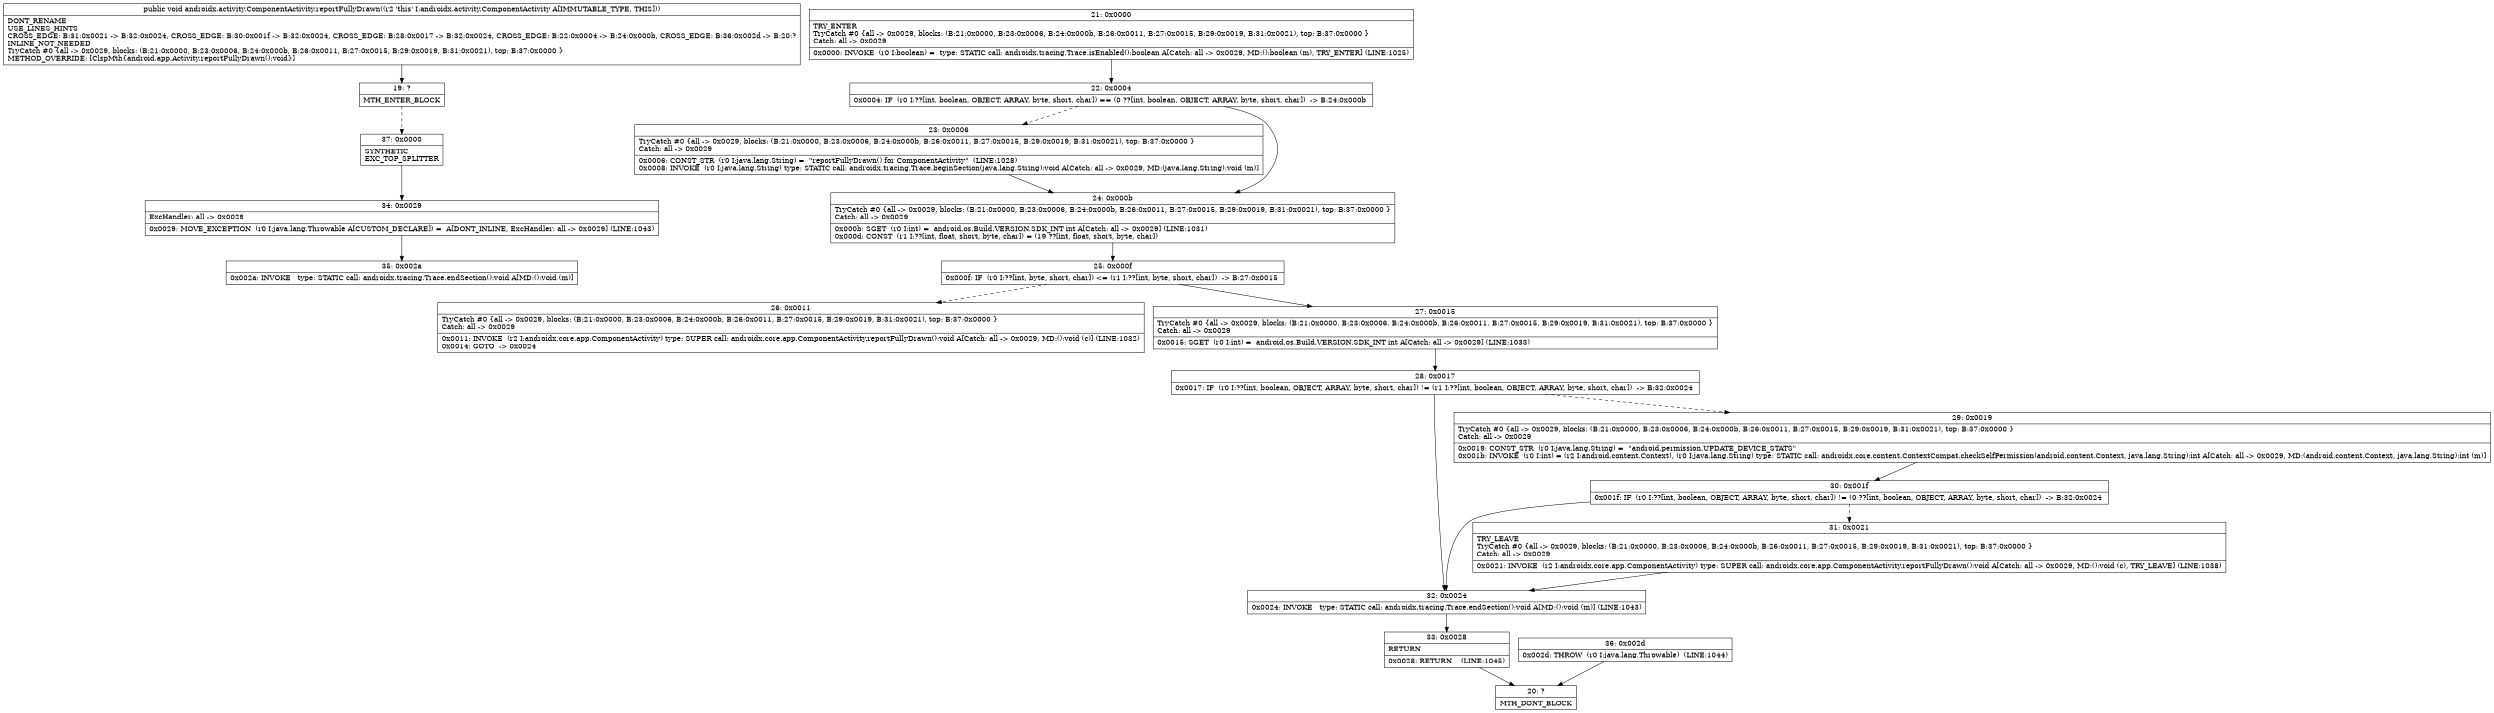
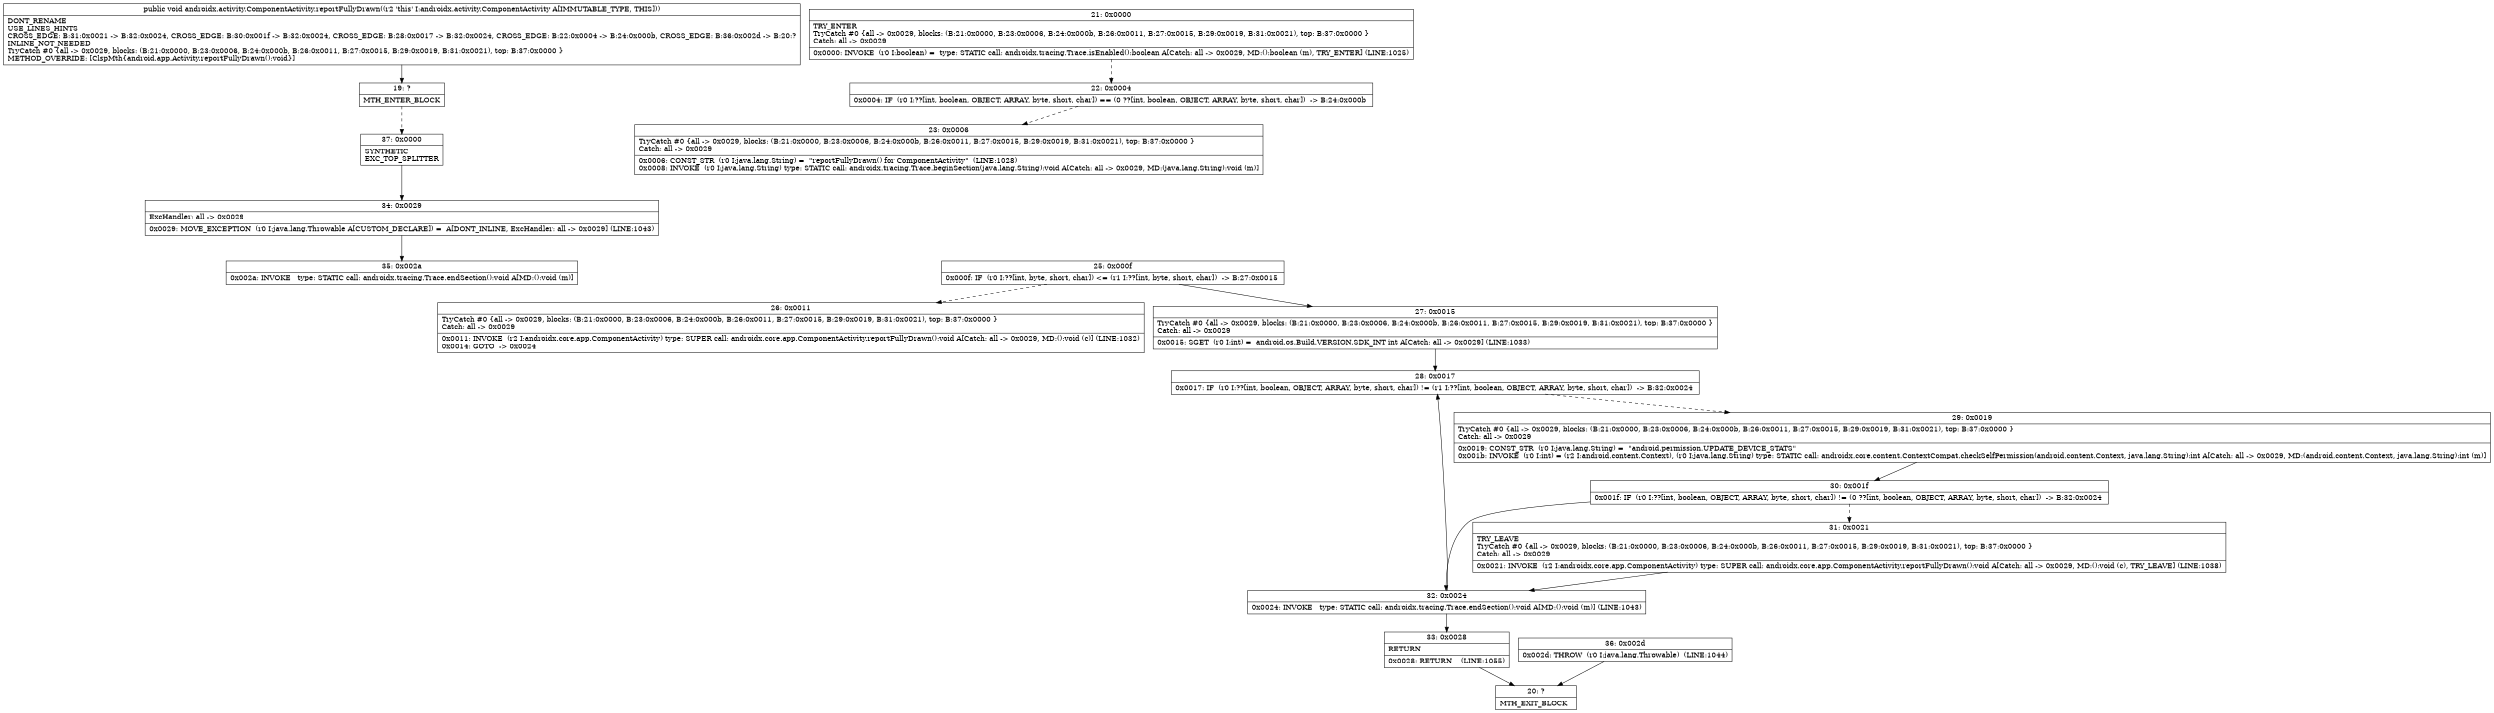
(1111, 69) -> (1111, 69)
(1113, 218) -> none
(1437, 490) -> (1444, 495)
(1447, 661) -> (1447, 661)
(1536, 703) -> (1534, 703)
